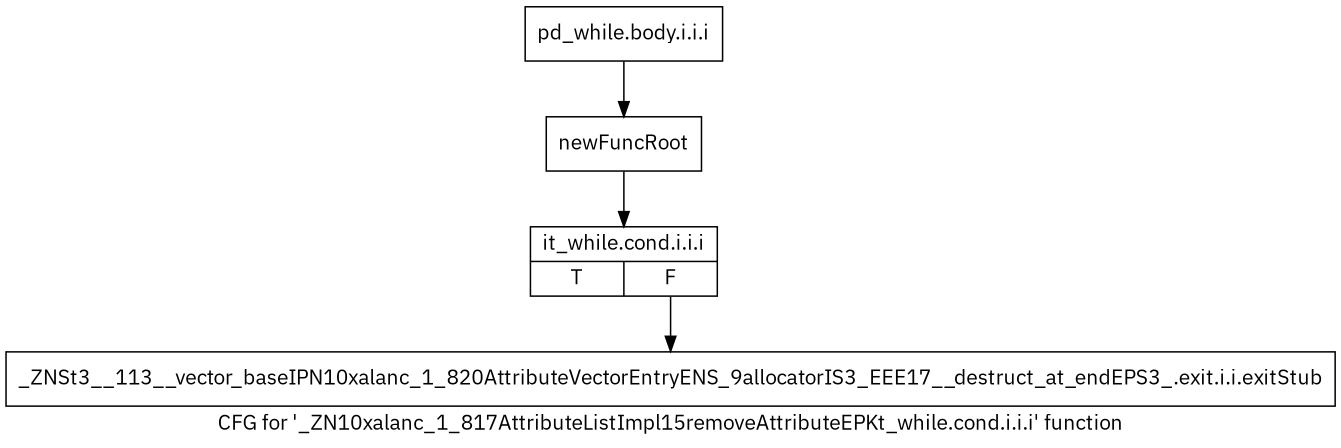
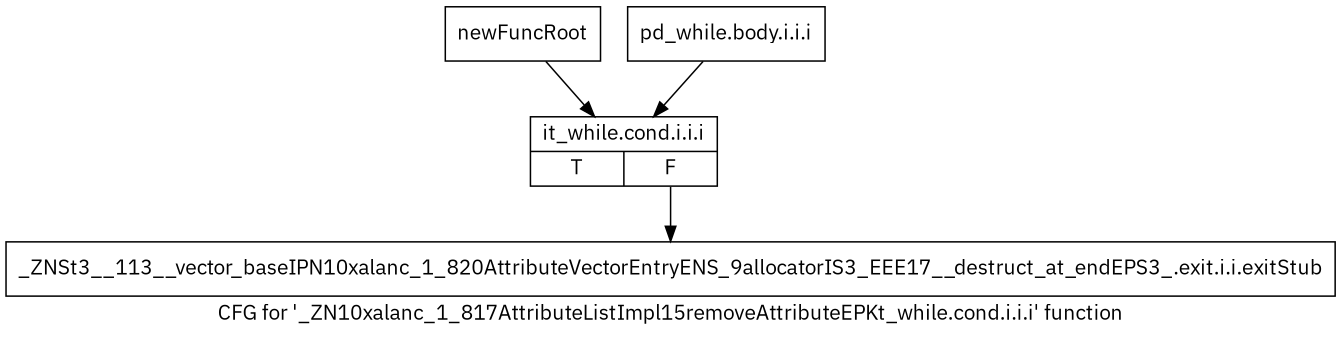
(624, 81) -> (684, 83)
